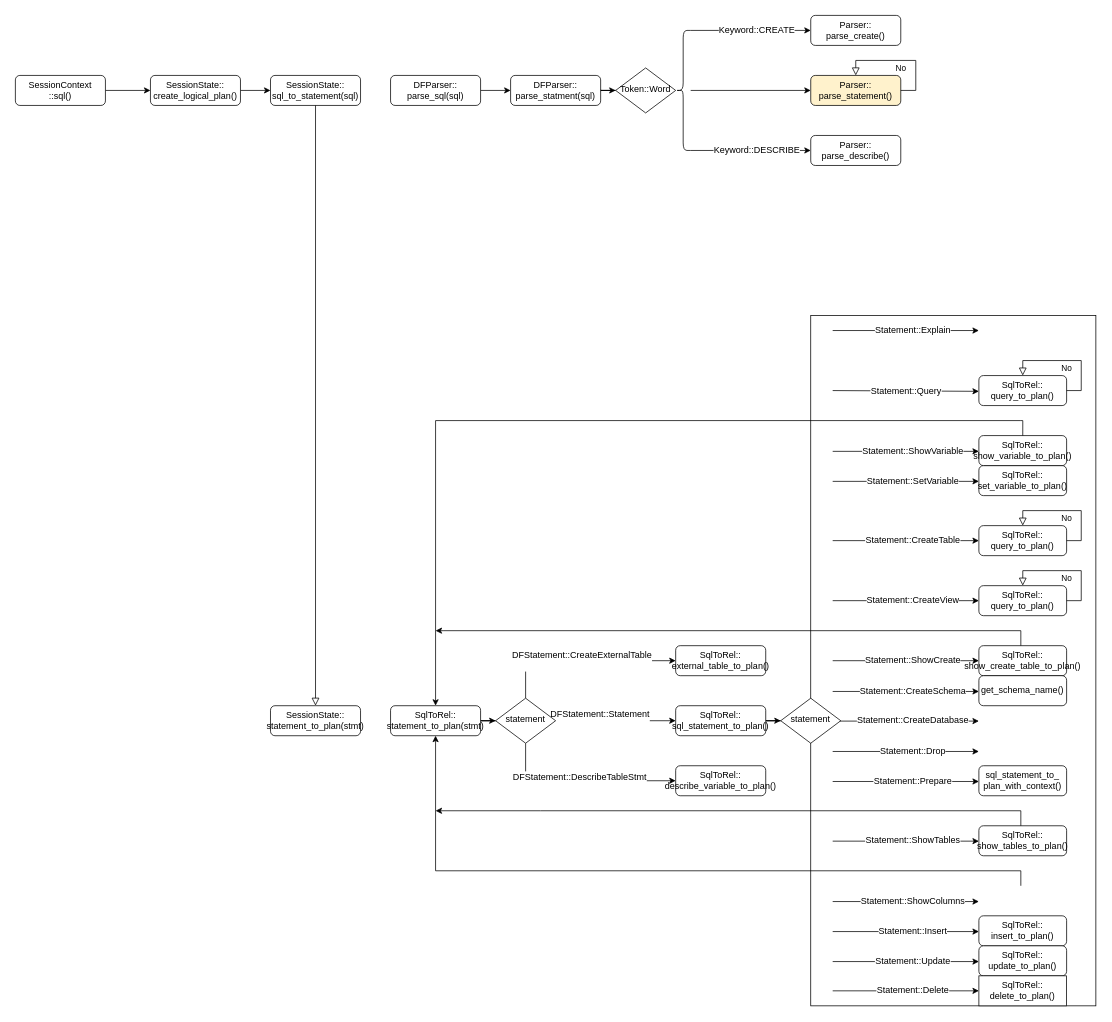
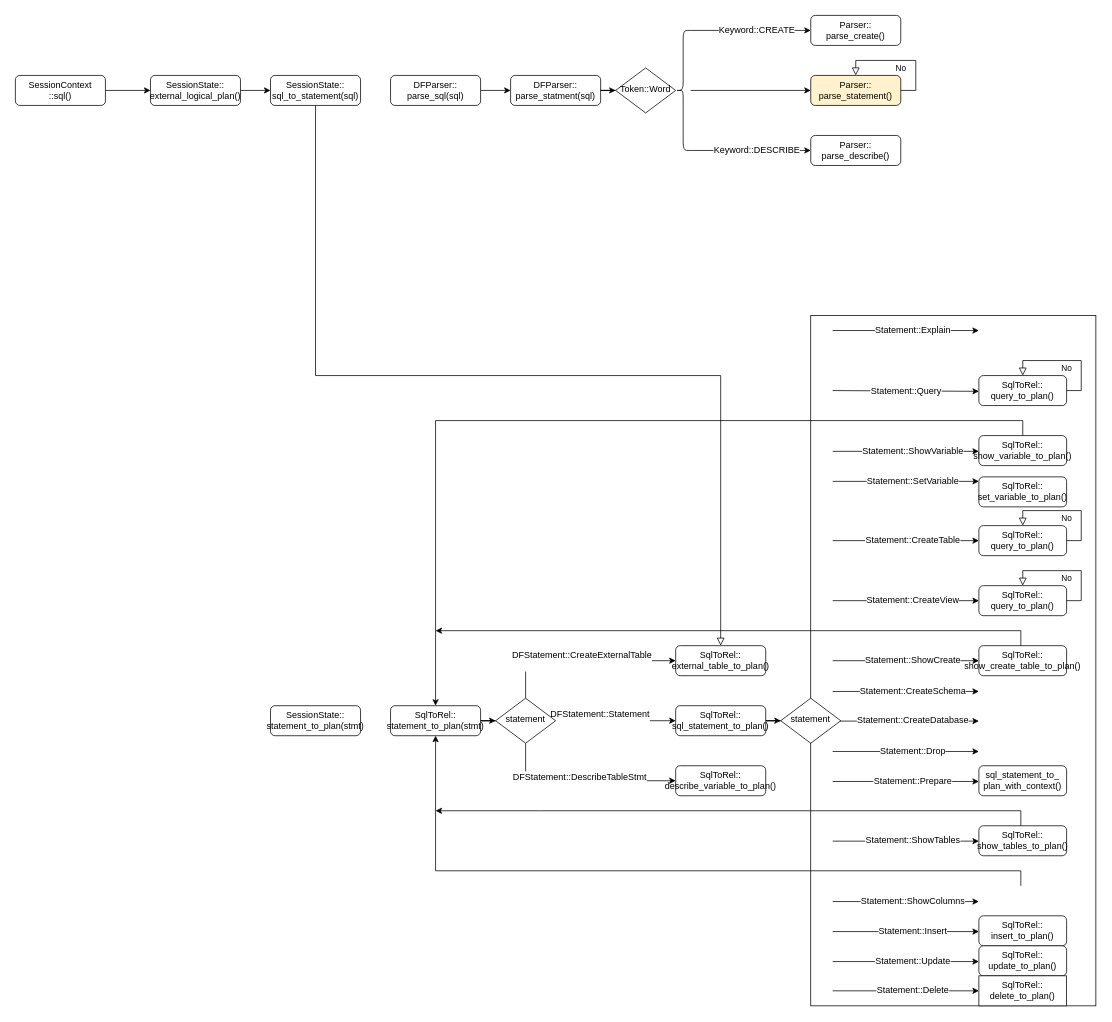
(195, 90) -> (195, 90)
(1022, 480) -> (1022, 492)
(315, 535) -> (647, 375)
(1022, 690) -> none
